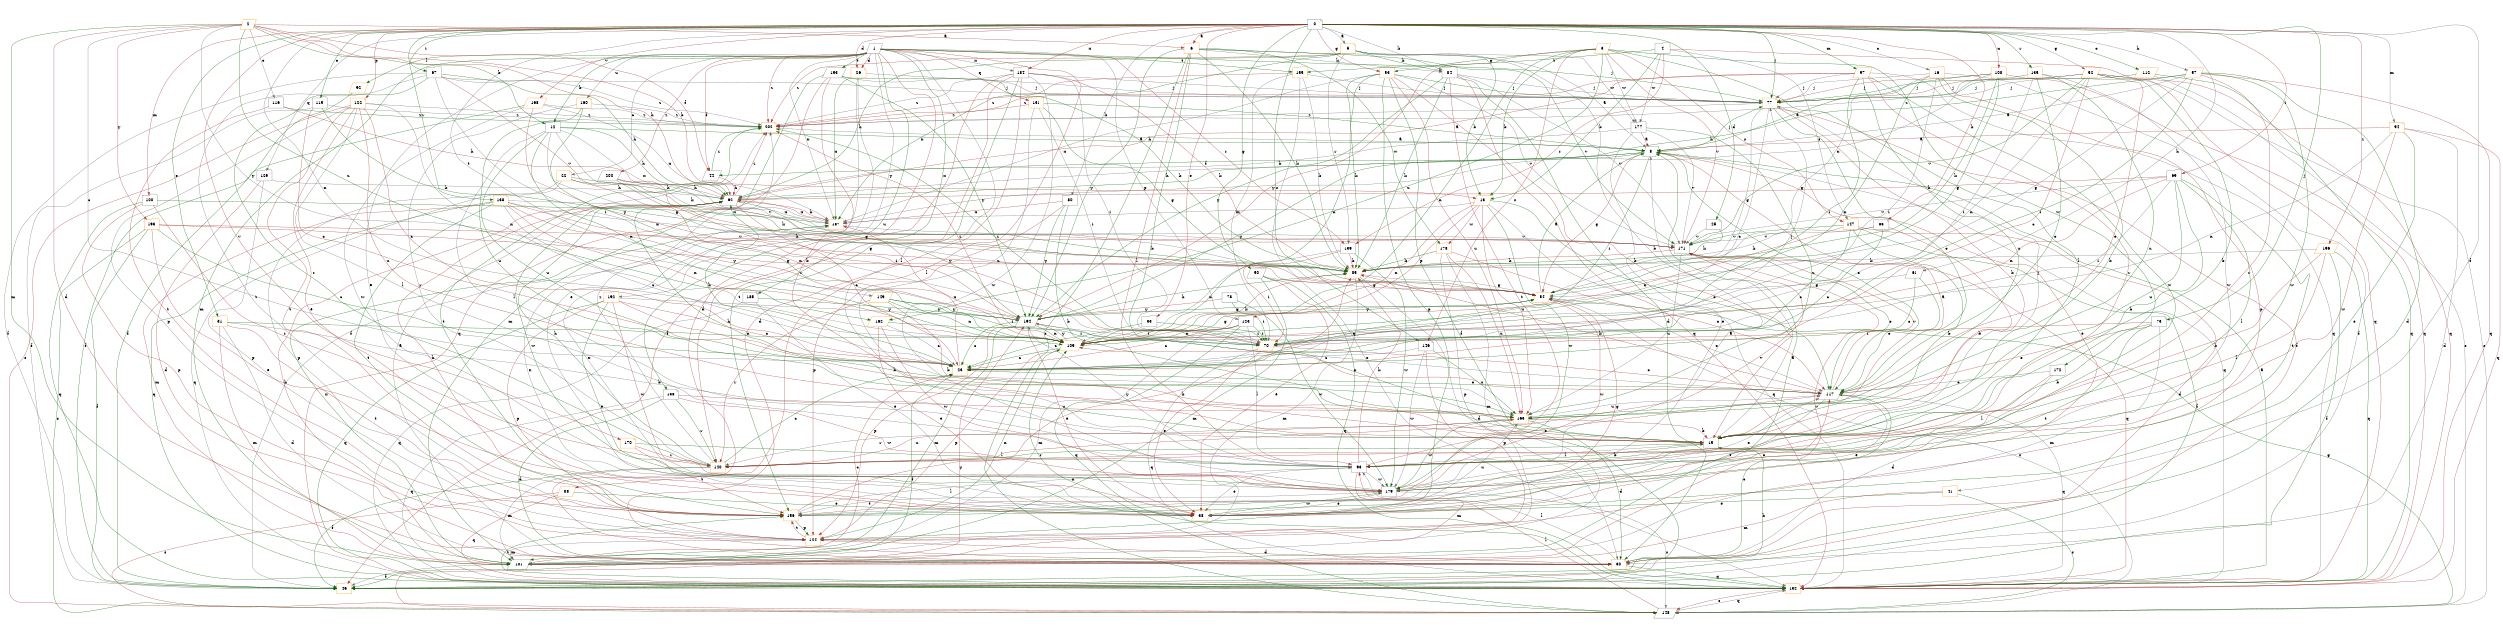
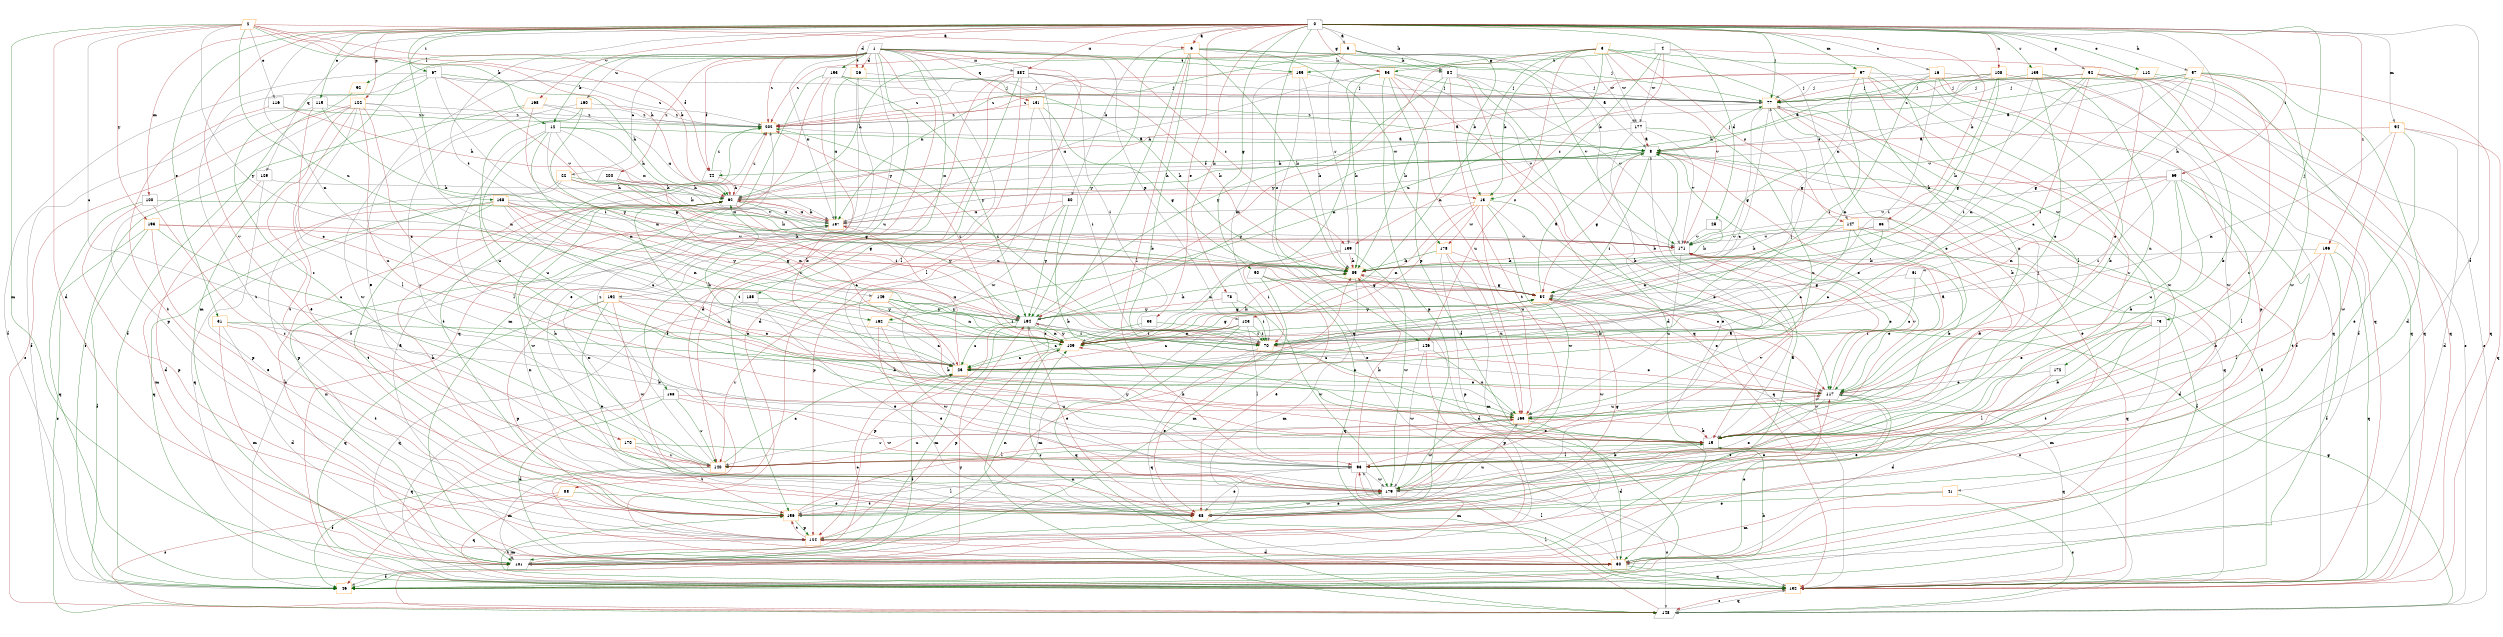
(1021, 73) -> (1021, 73)
none -> (1218, 140)
